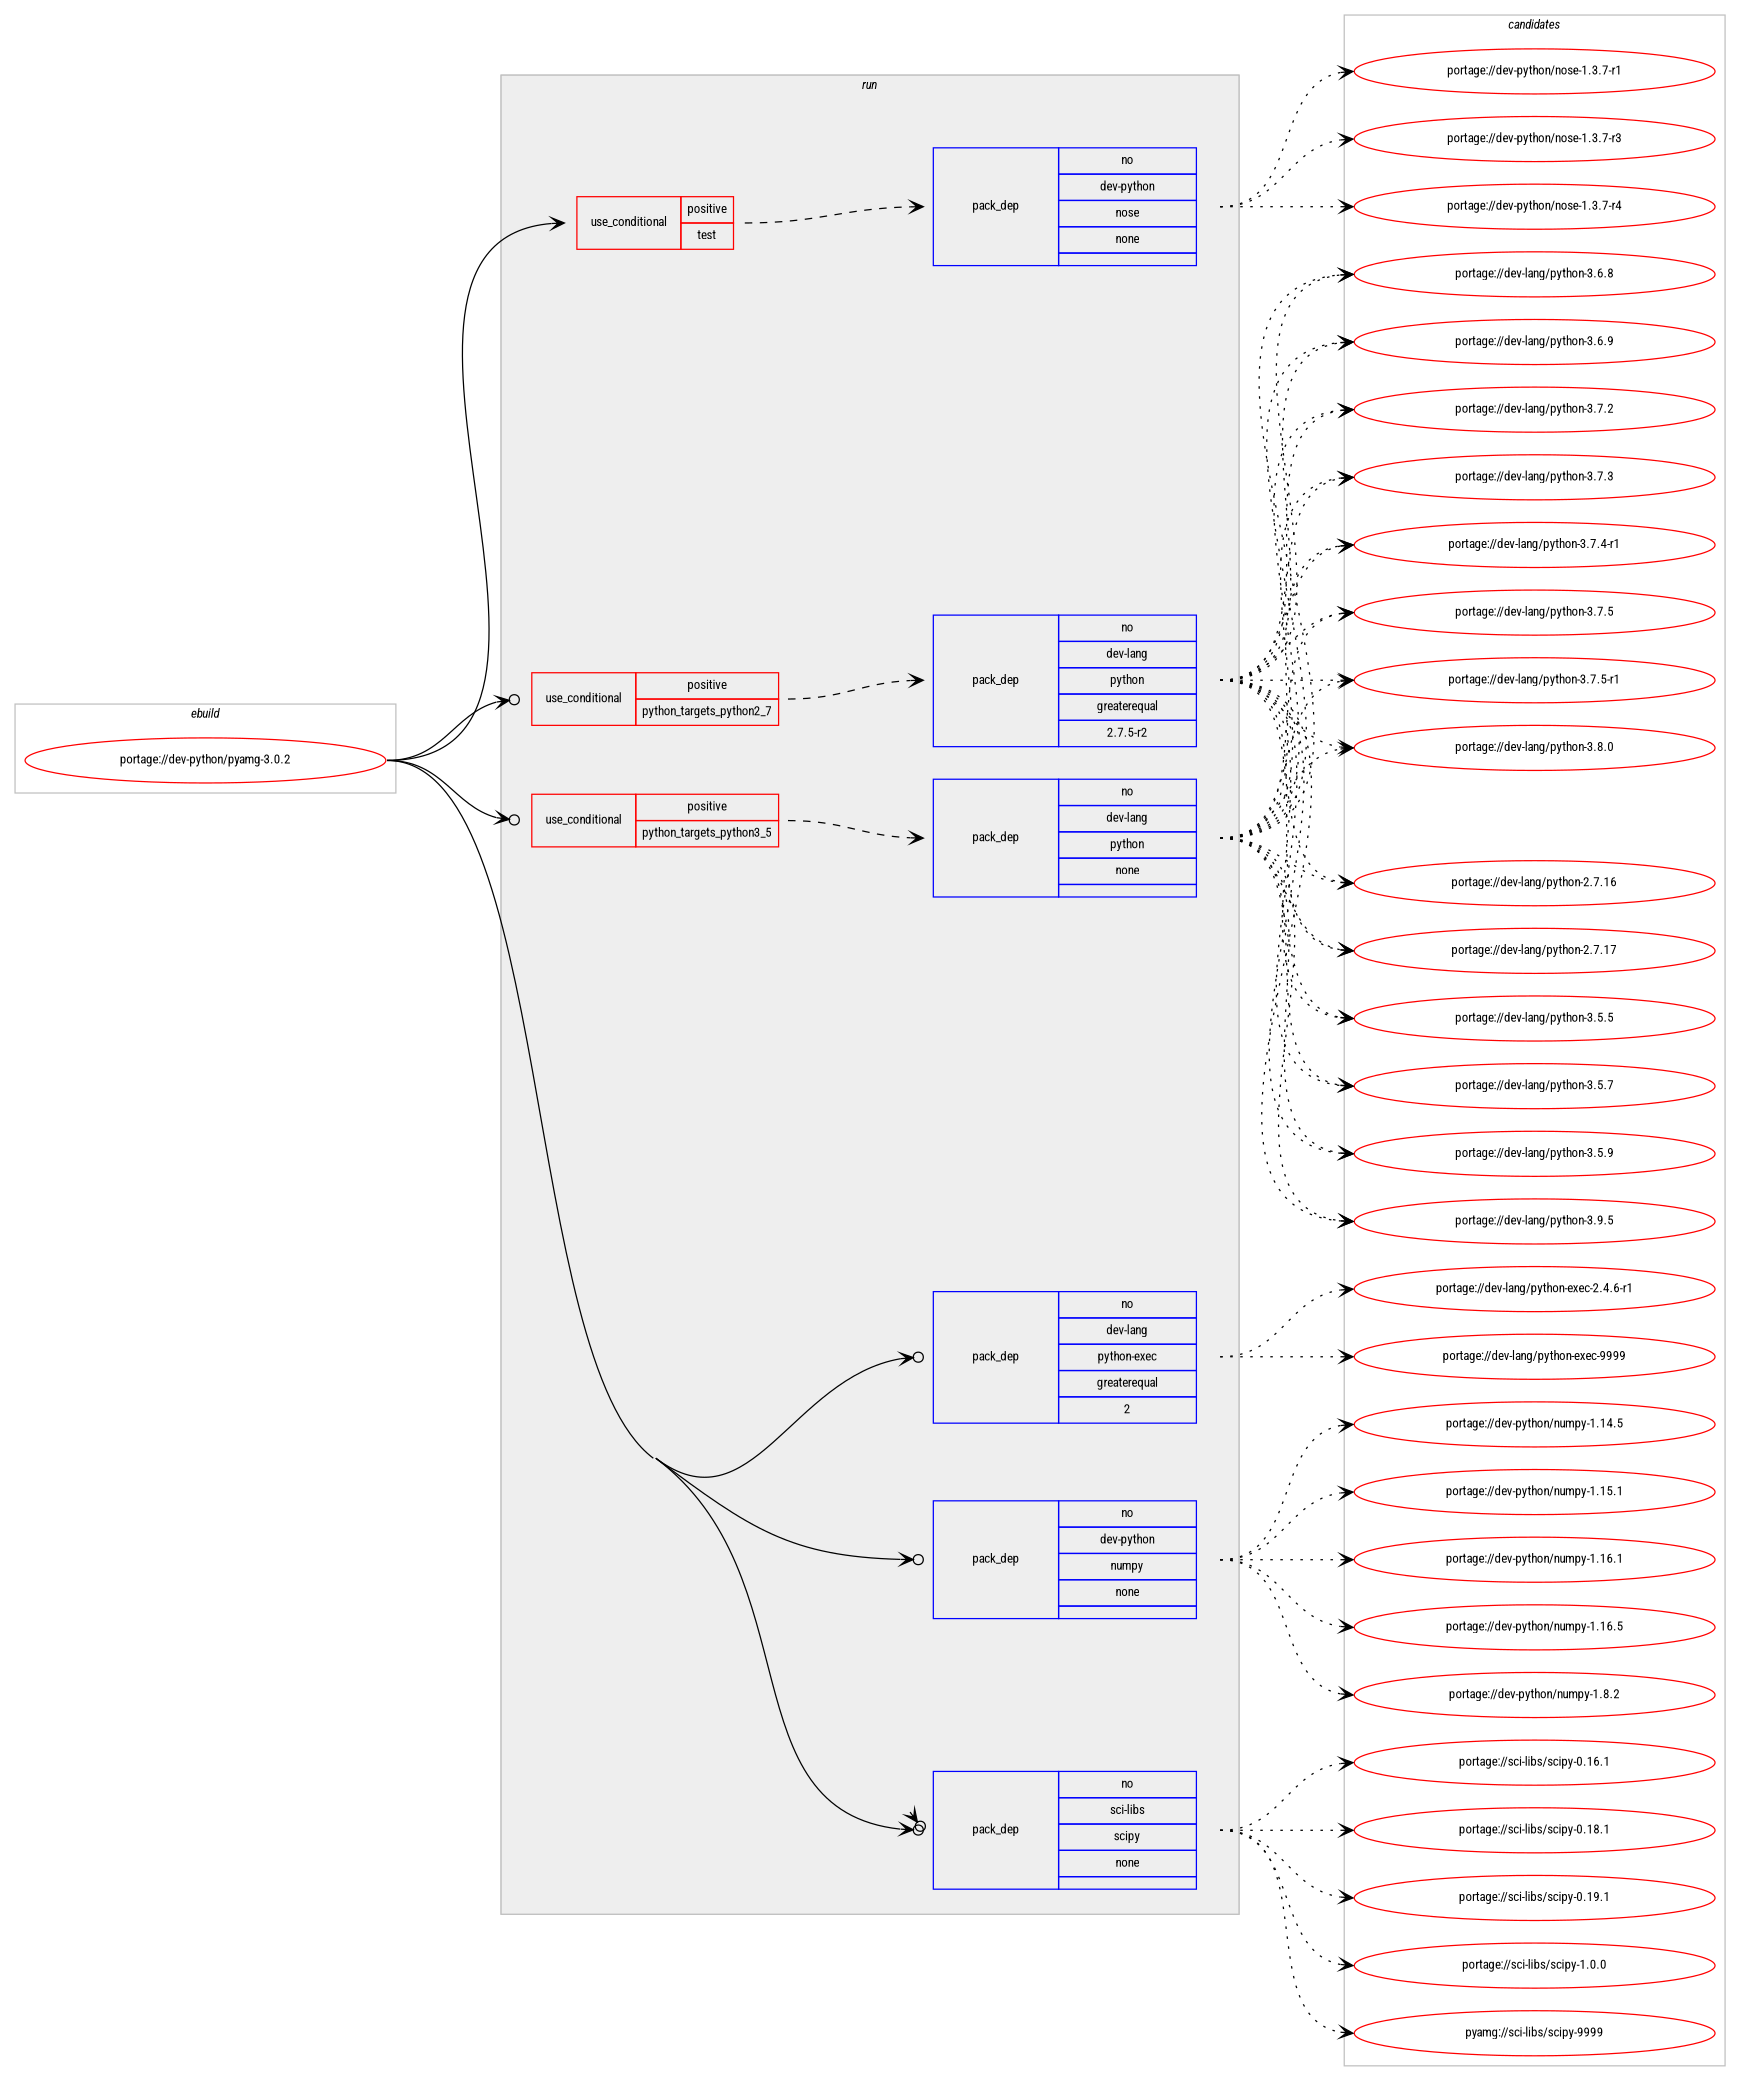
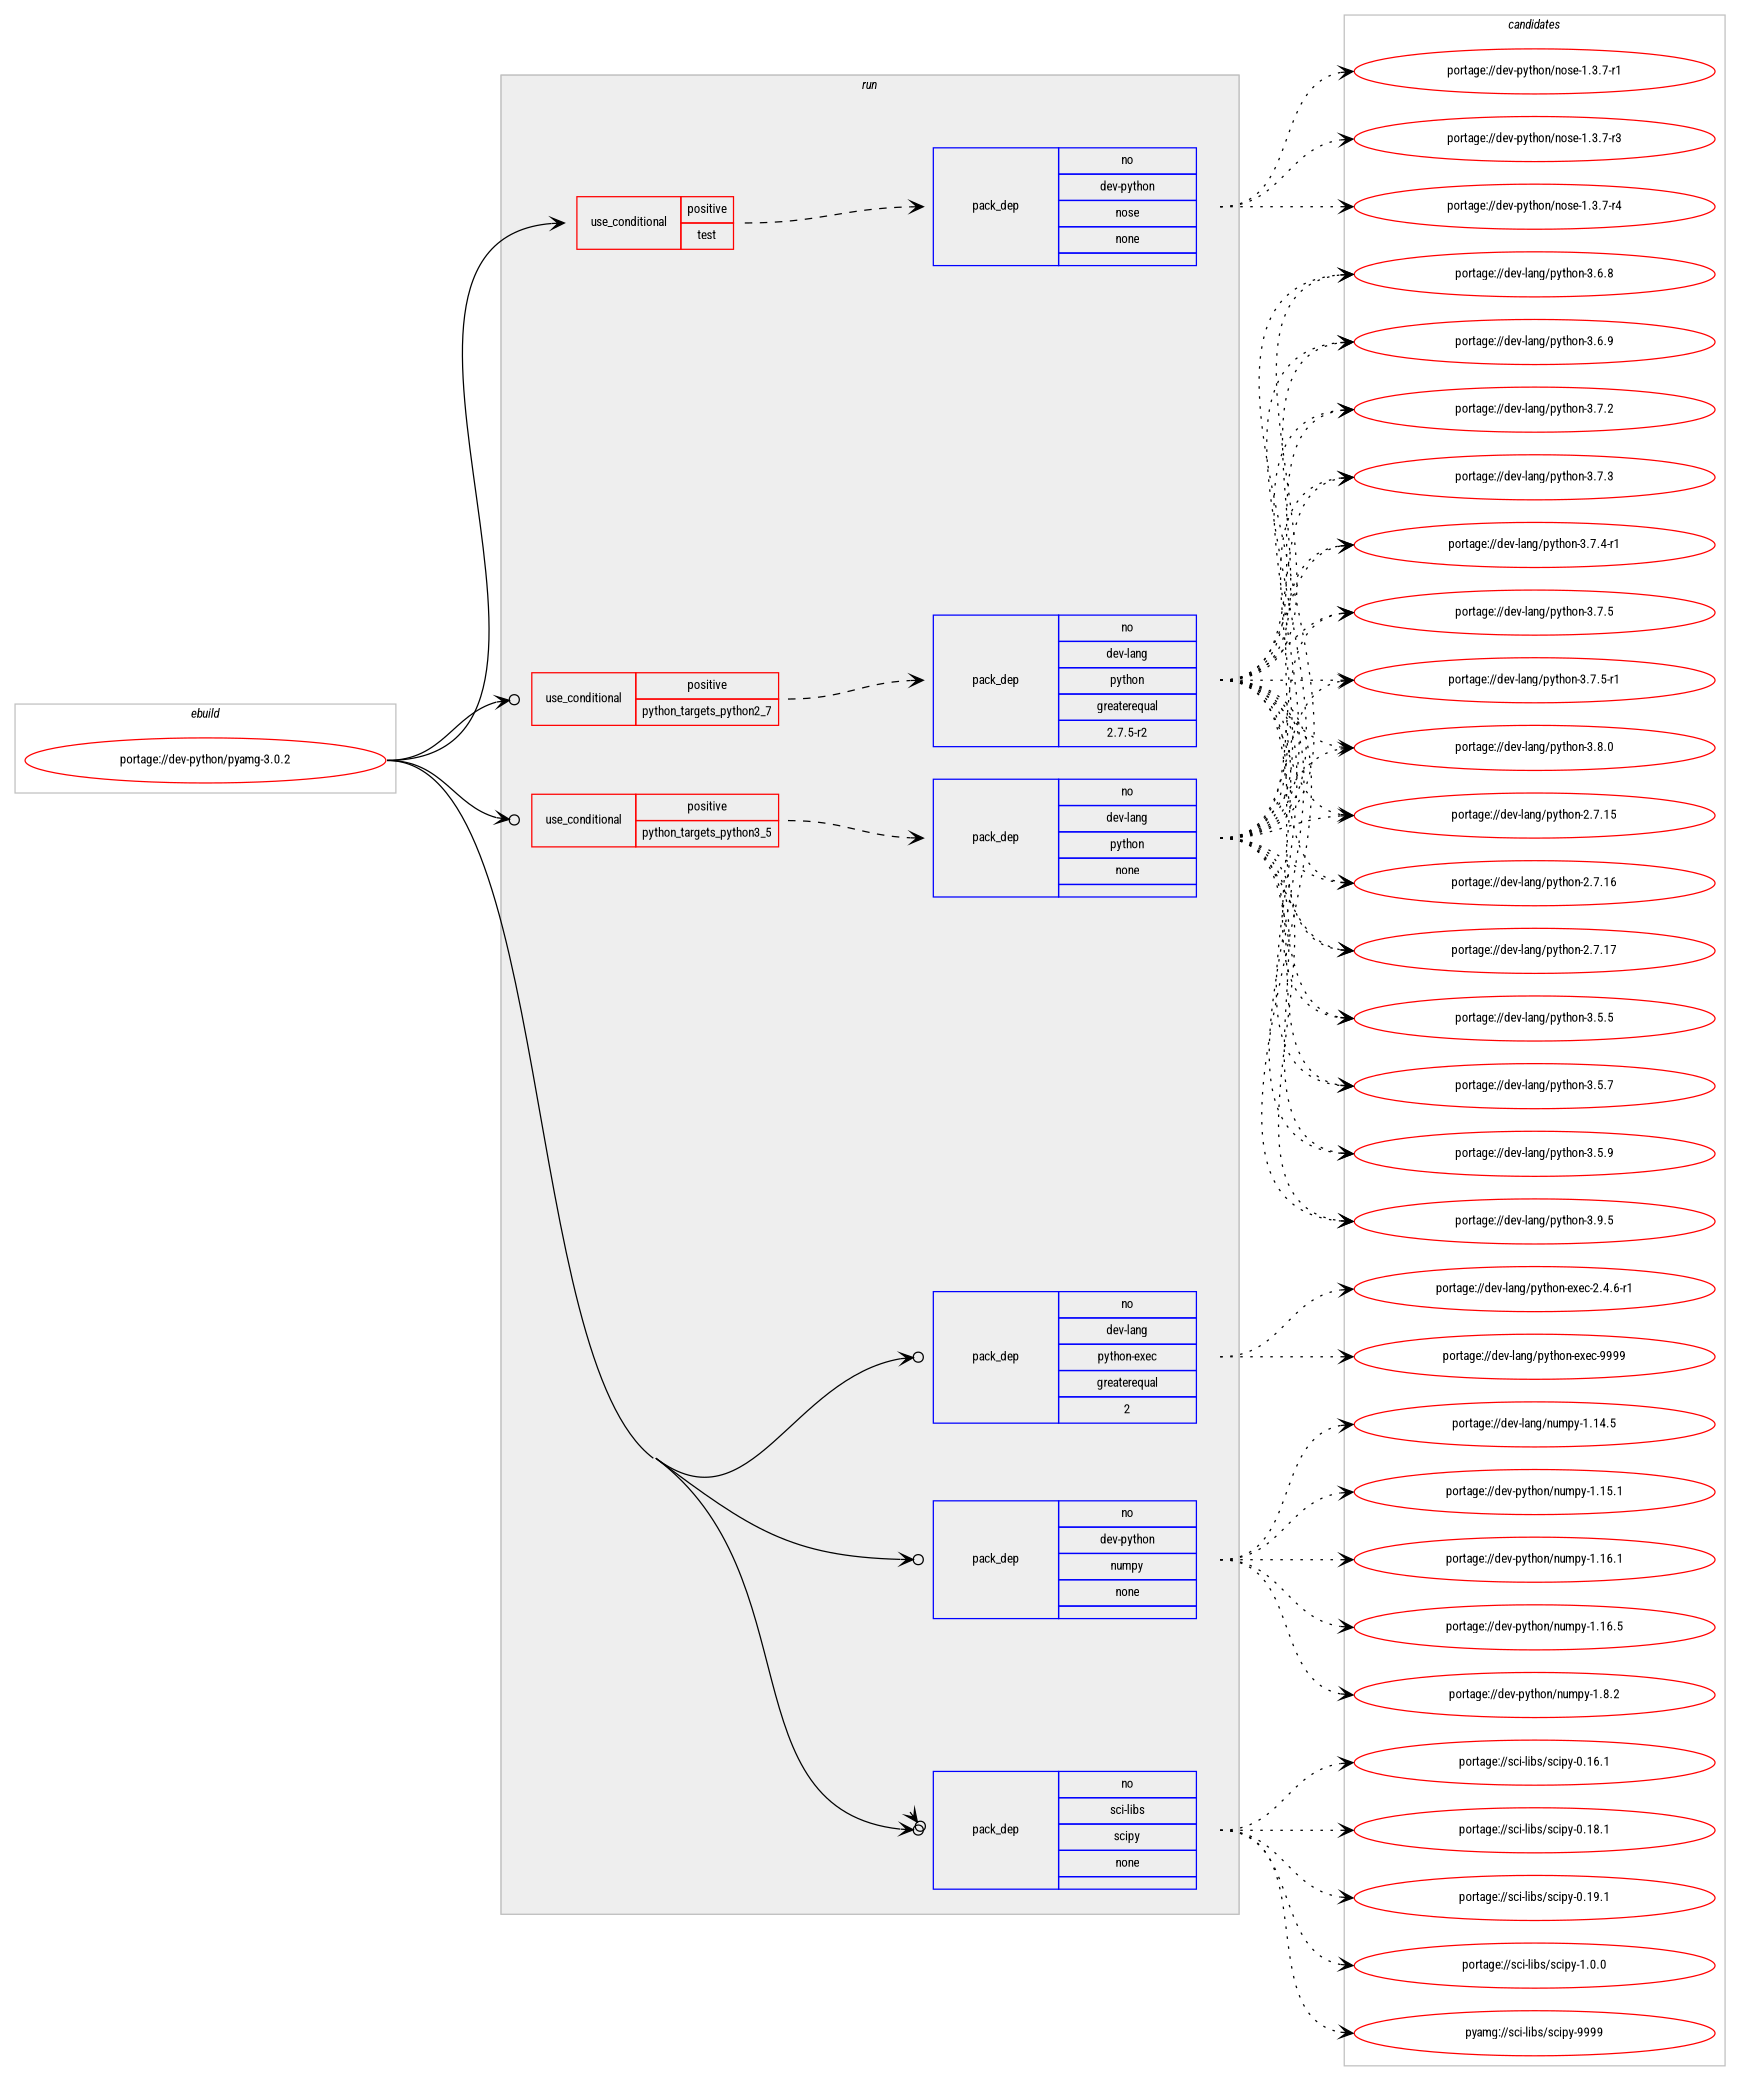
none -> (1535, 816)
(1535, 1424) -> (1535, 1424)
